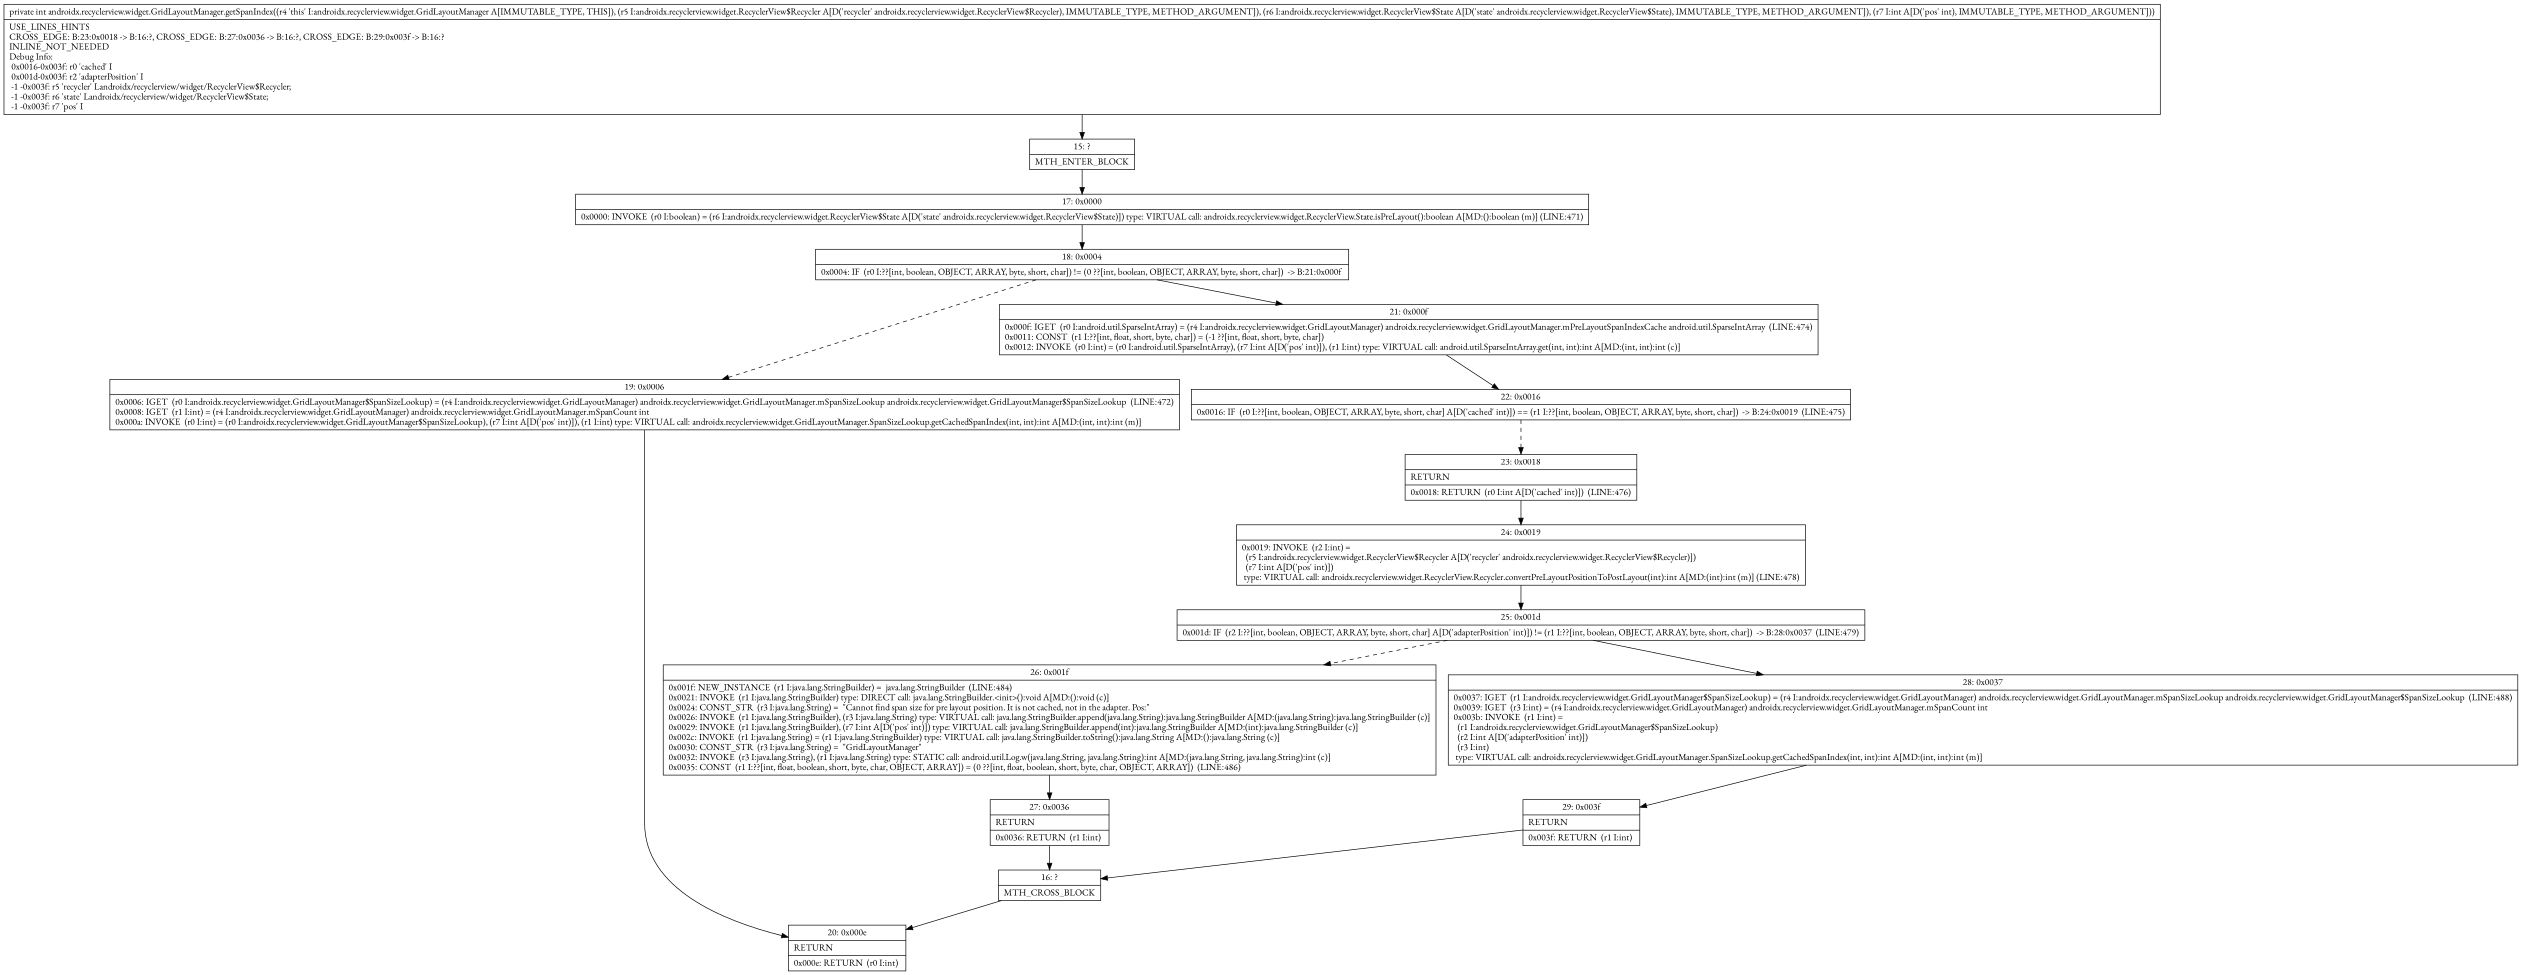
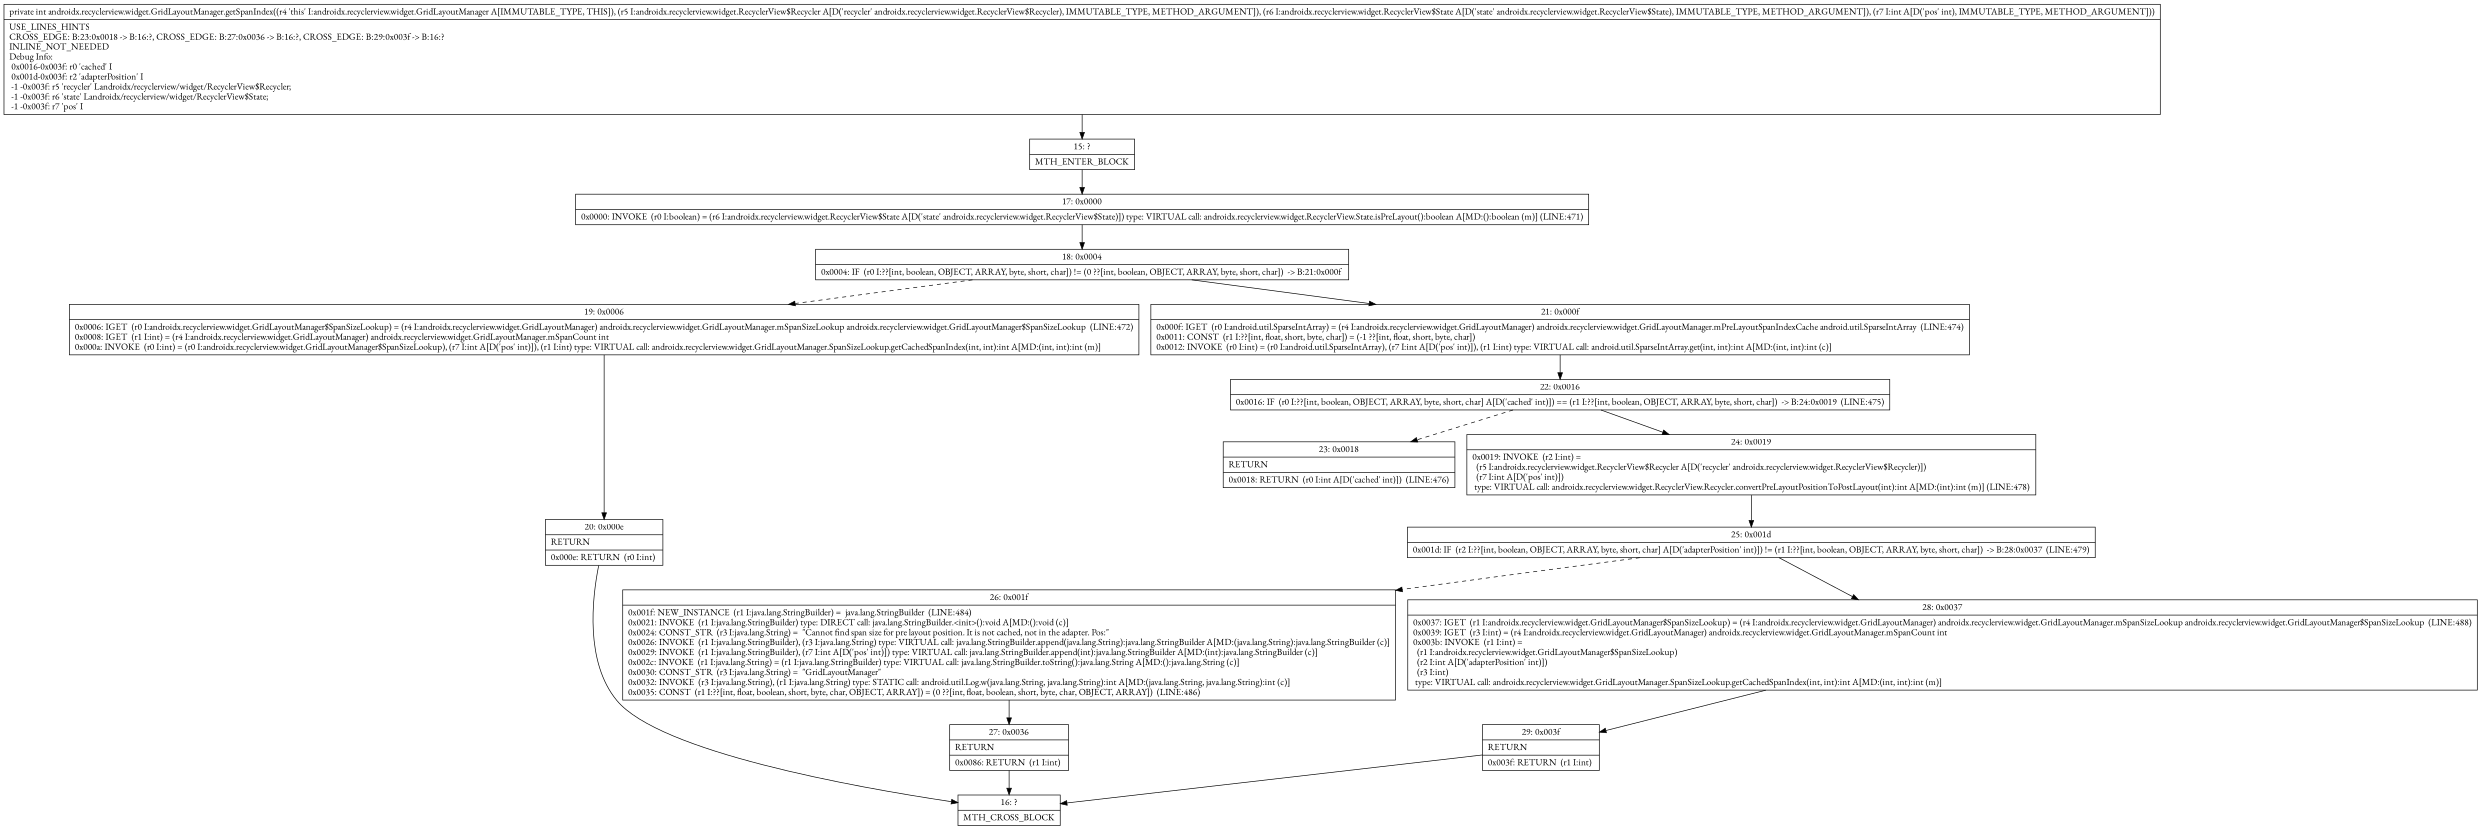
(1521, 509) -> (1632, 421)
(1050, 837) -> (1009, 762)
(957, 914) -> (710, 749)
